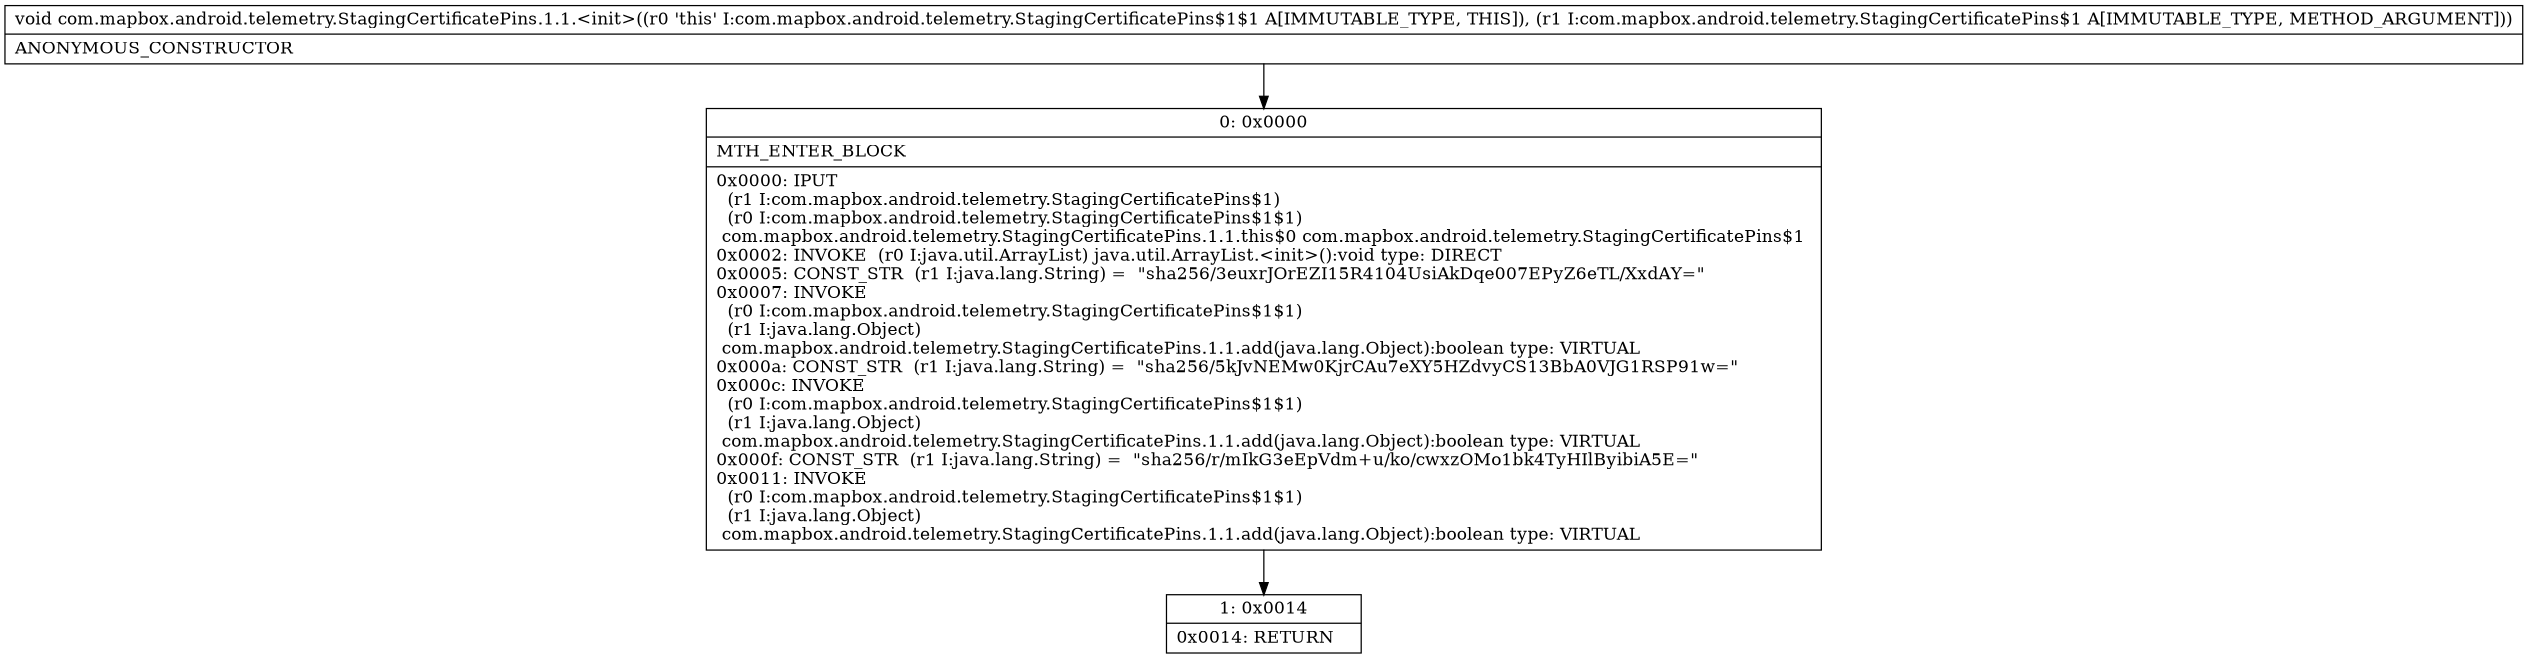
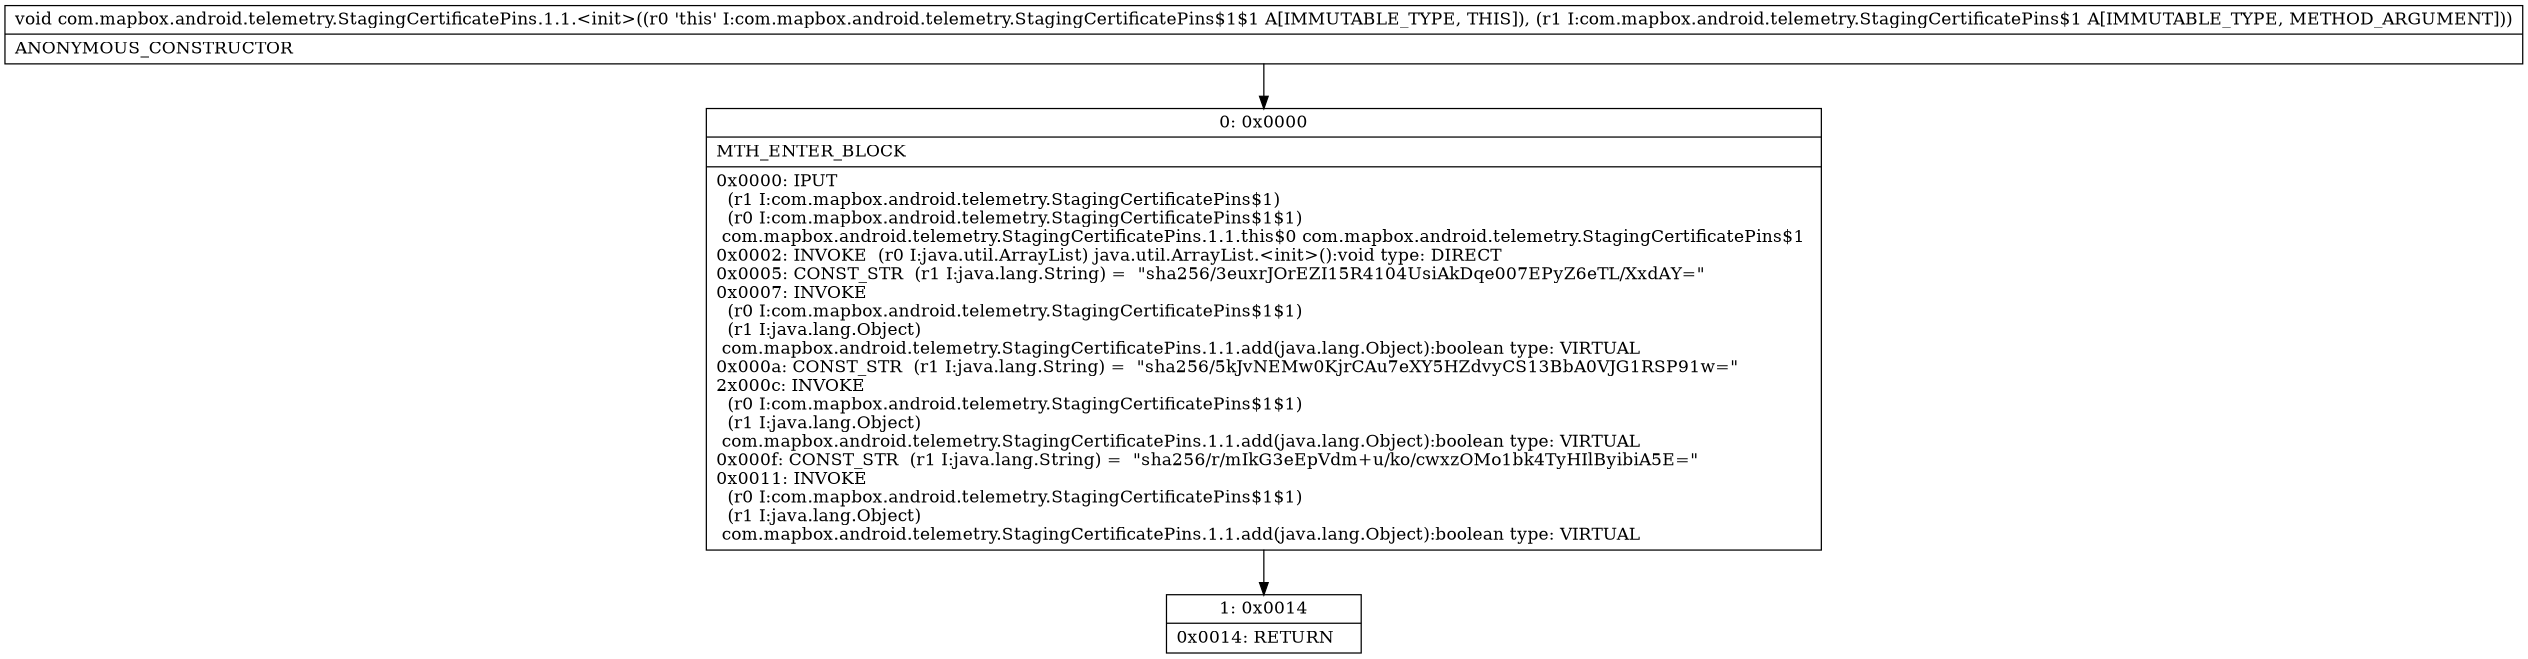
(797, 386) -> (797, 386)
